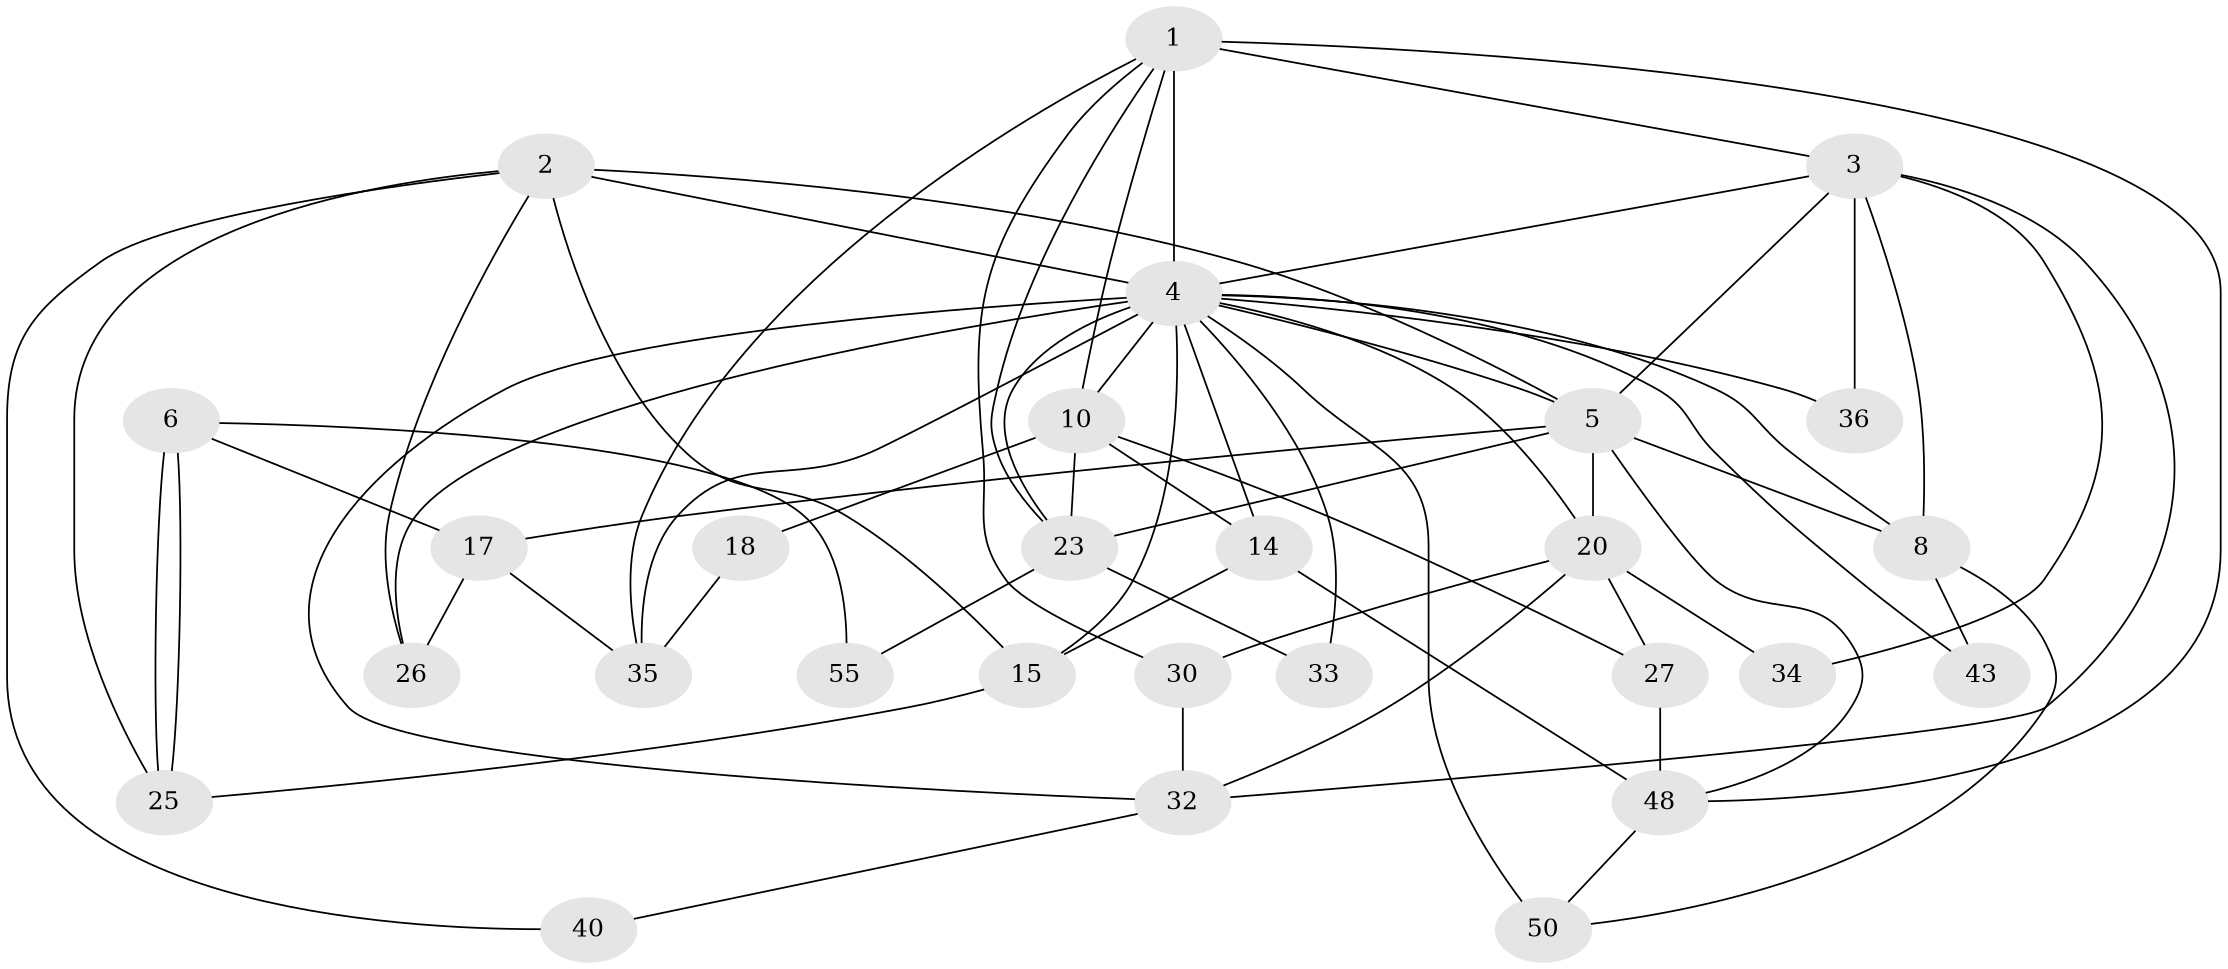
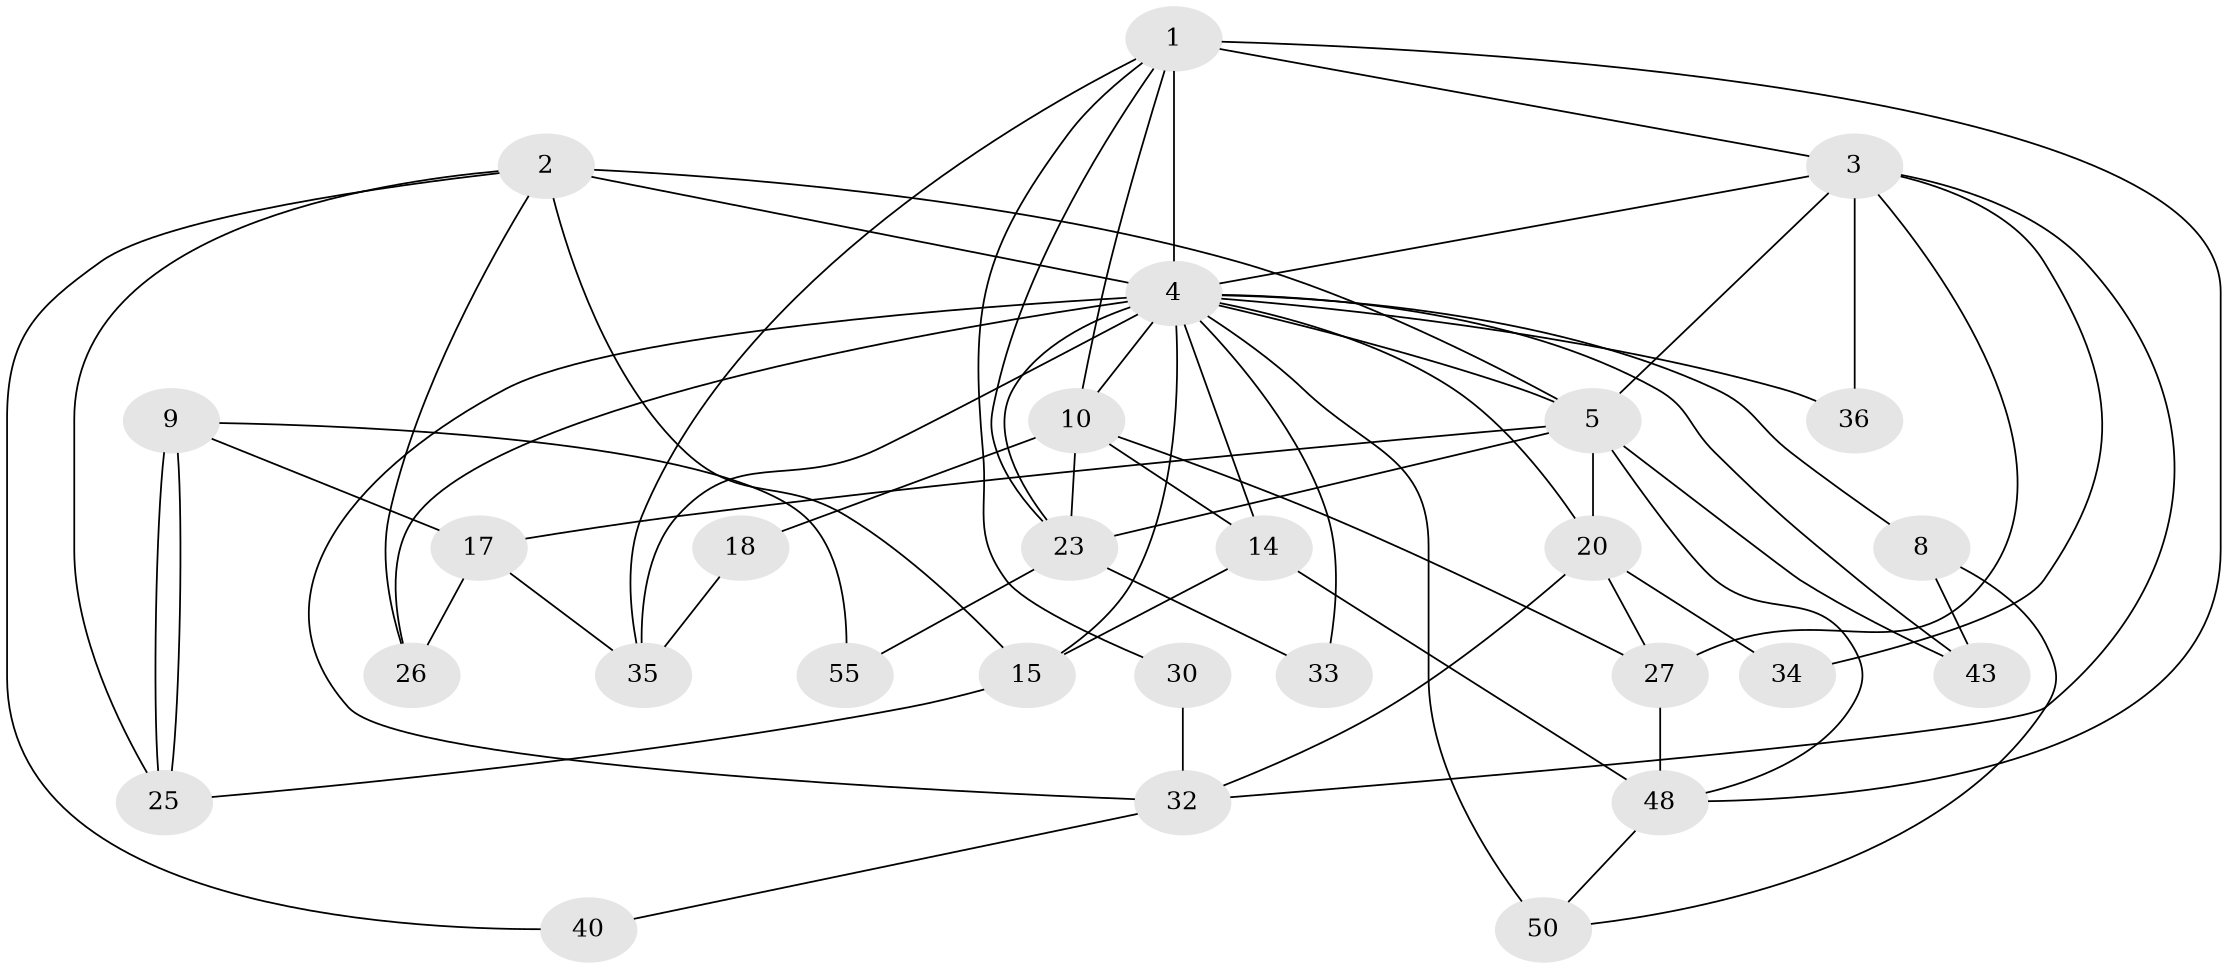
(1912, 354) -> (2012, 526)
(172, 421) -> (172, 421)
(1770, 489) -> (1776, 562)
(1385, 605) -> none
